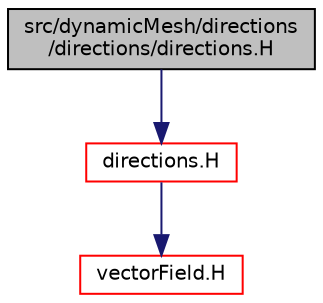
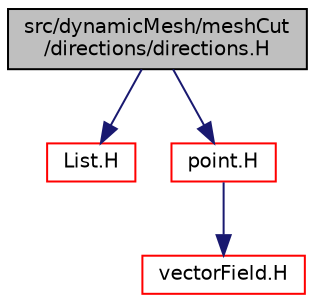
(161, 39) -> (157, 39)
none -> (91, 162)
(161, 162) -> (224, 162)
